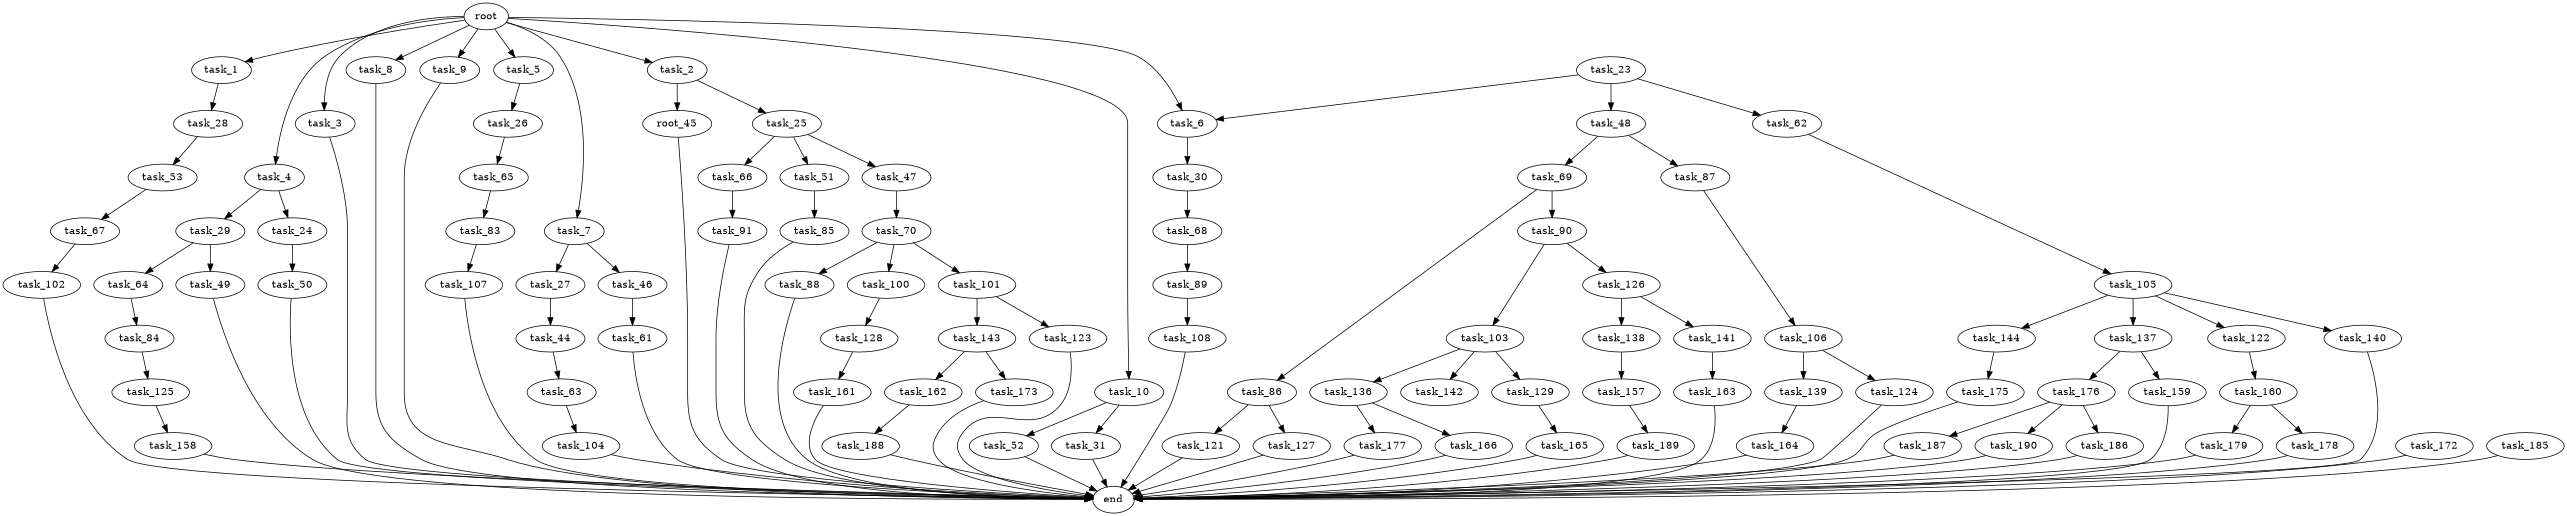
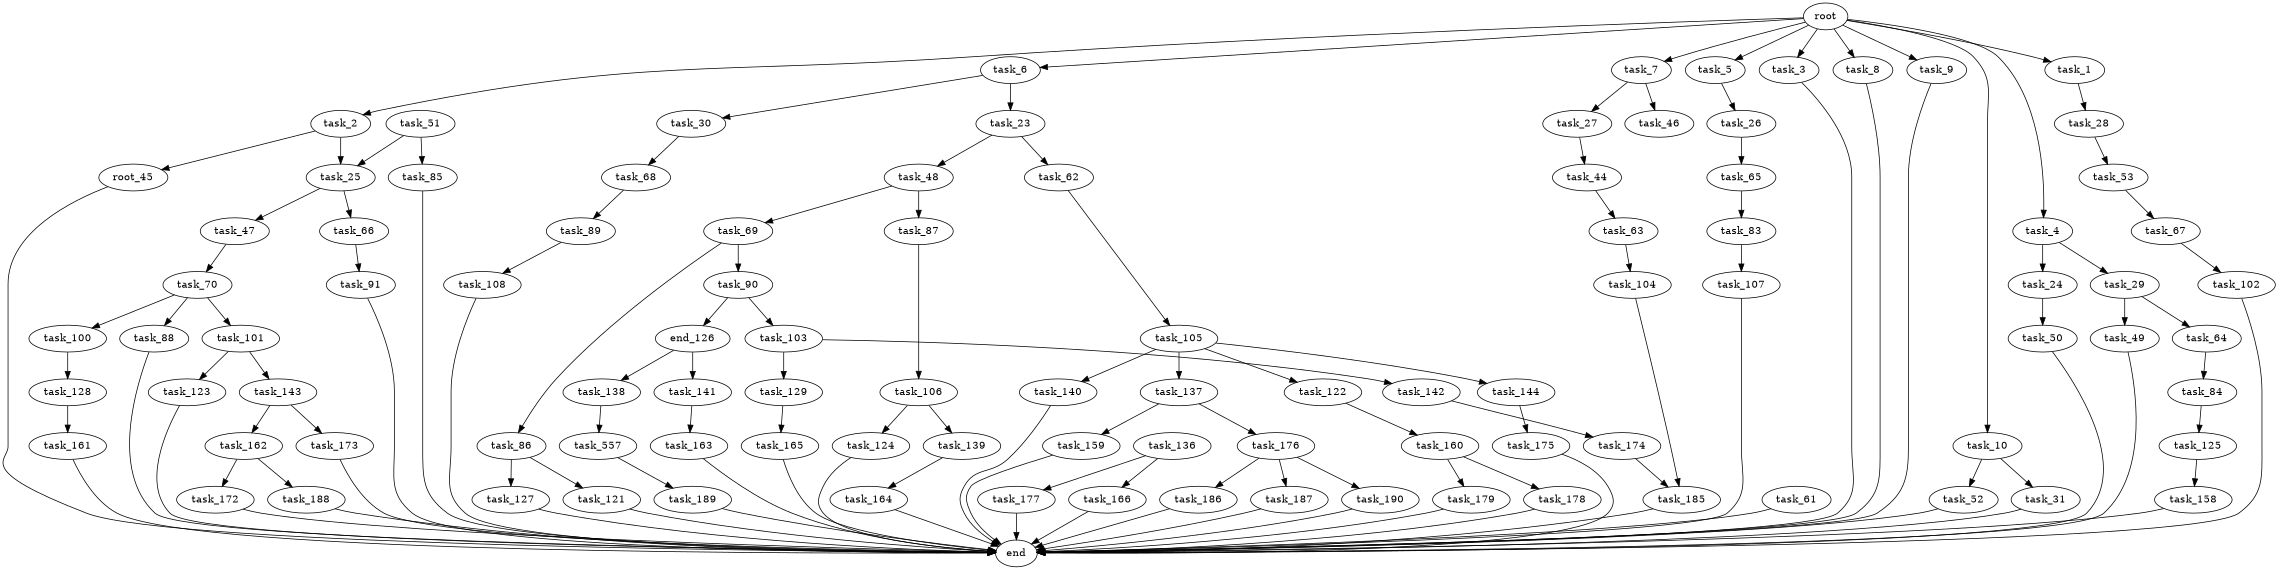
(1401, 97) -> (1010, 93)
(799, 147) -> (384, 149)
(1621, 285) -> (693, 339)
(632, 308) -> none
(1420, 364) -> none
(1621, 392) -> (598, 446)
none -> (1622, 446)
none -> (231, 470)
(847, 484) -> (1657, 388)
